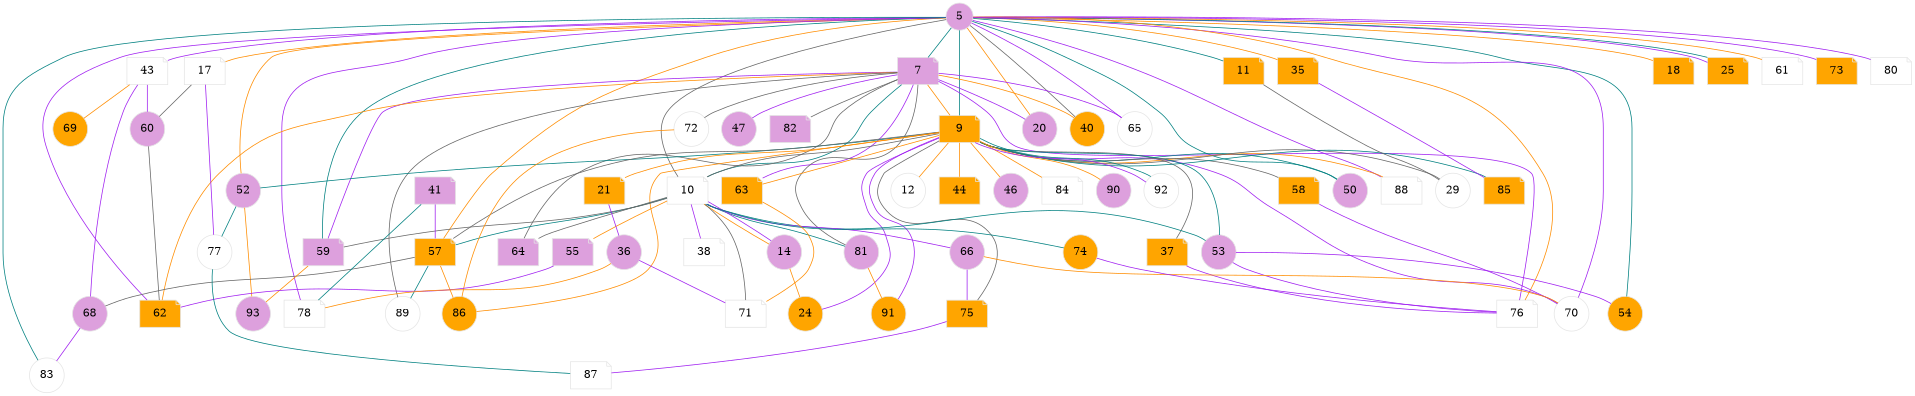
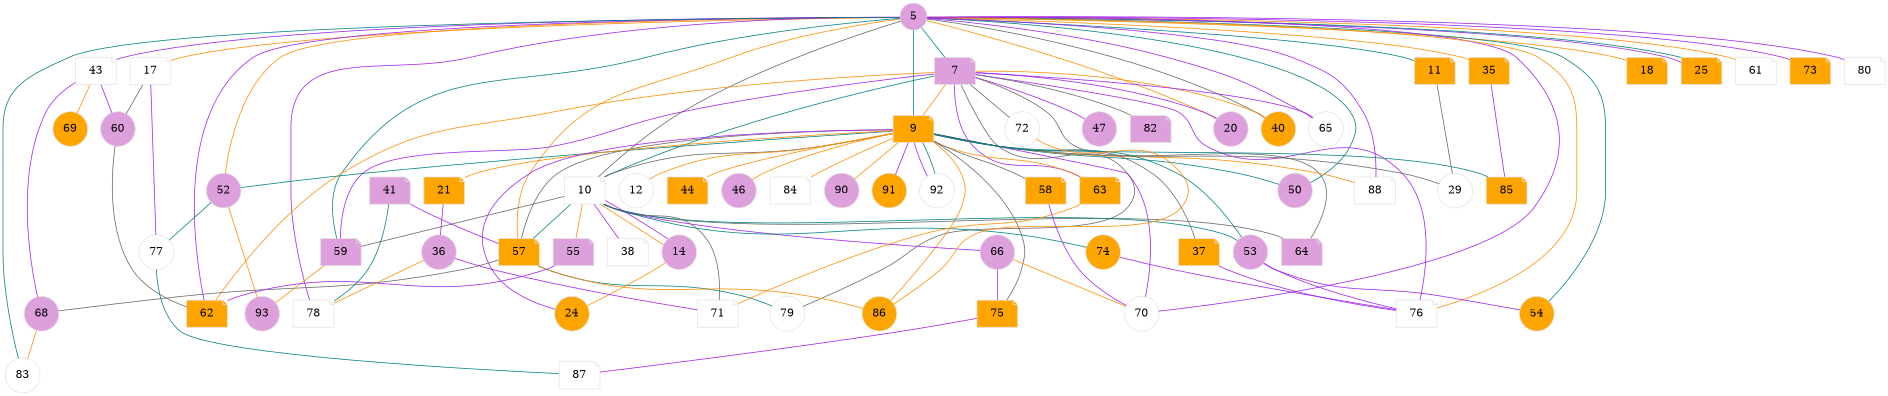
(861, 252) -> none
(403, 314) -> (787, 314)
(68, 345) -> (32, 344)
